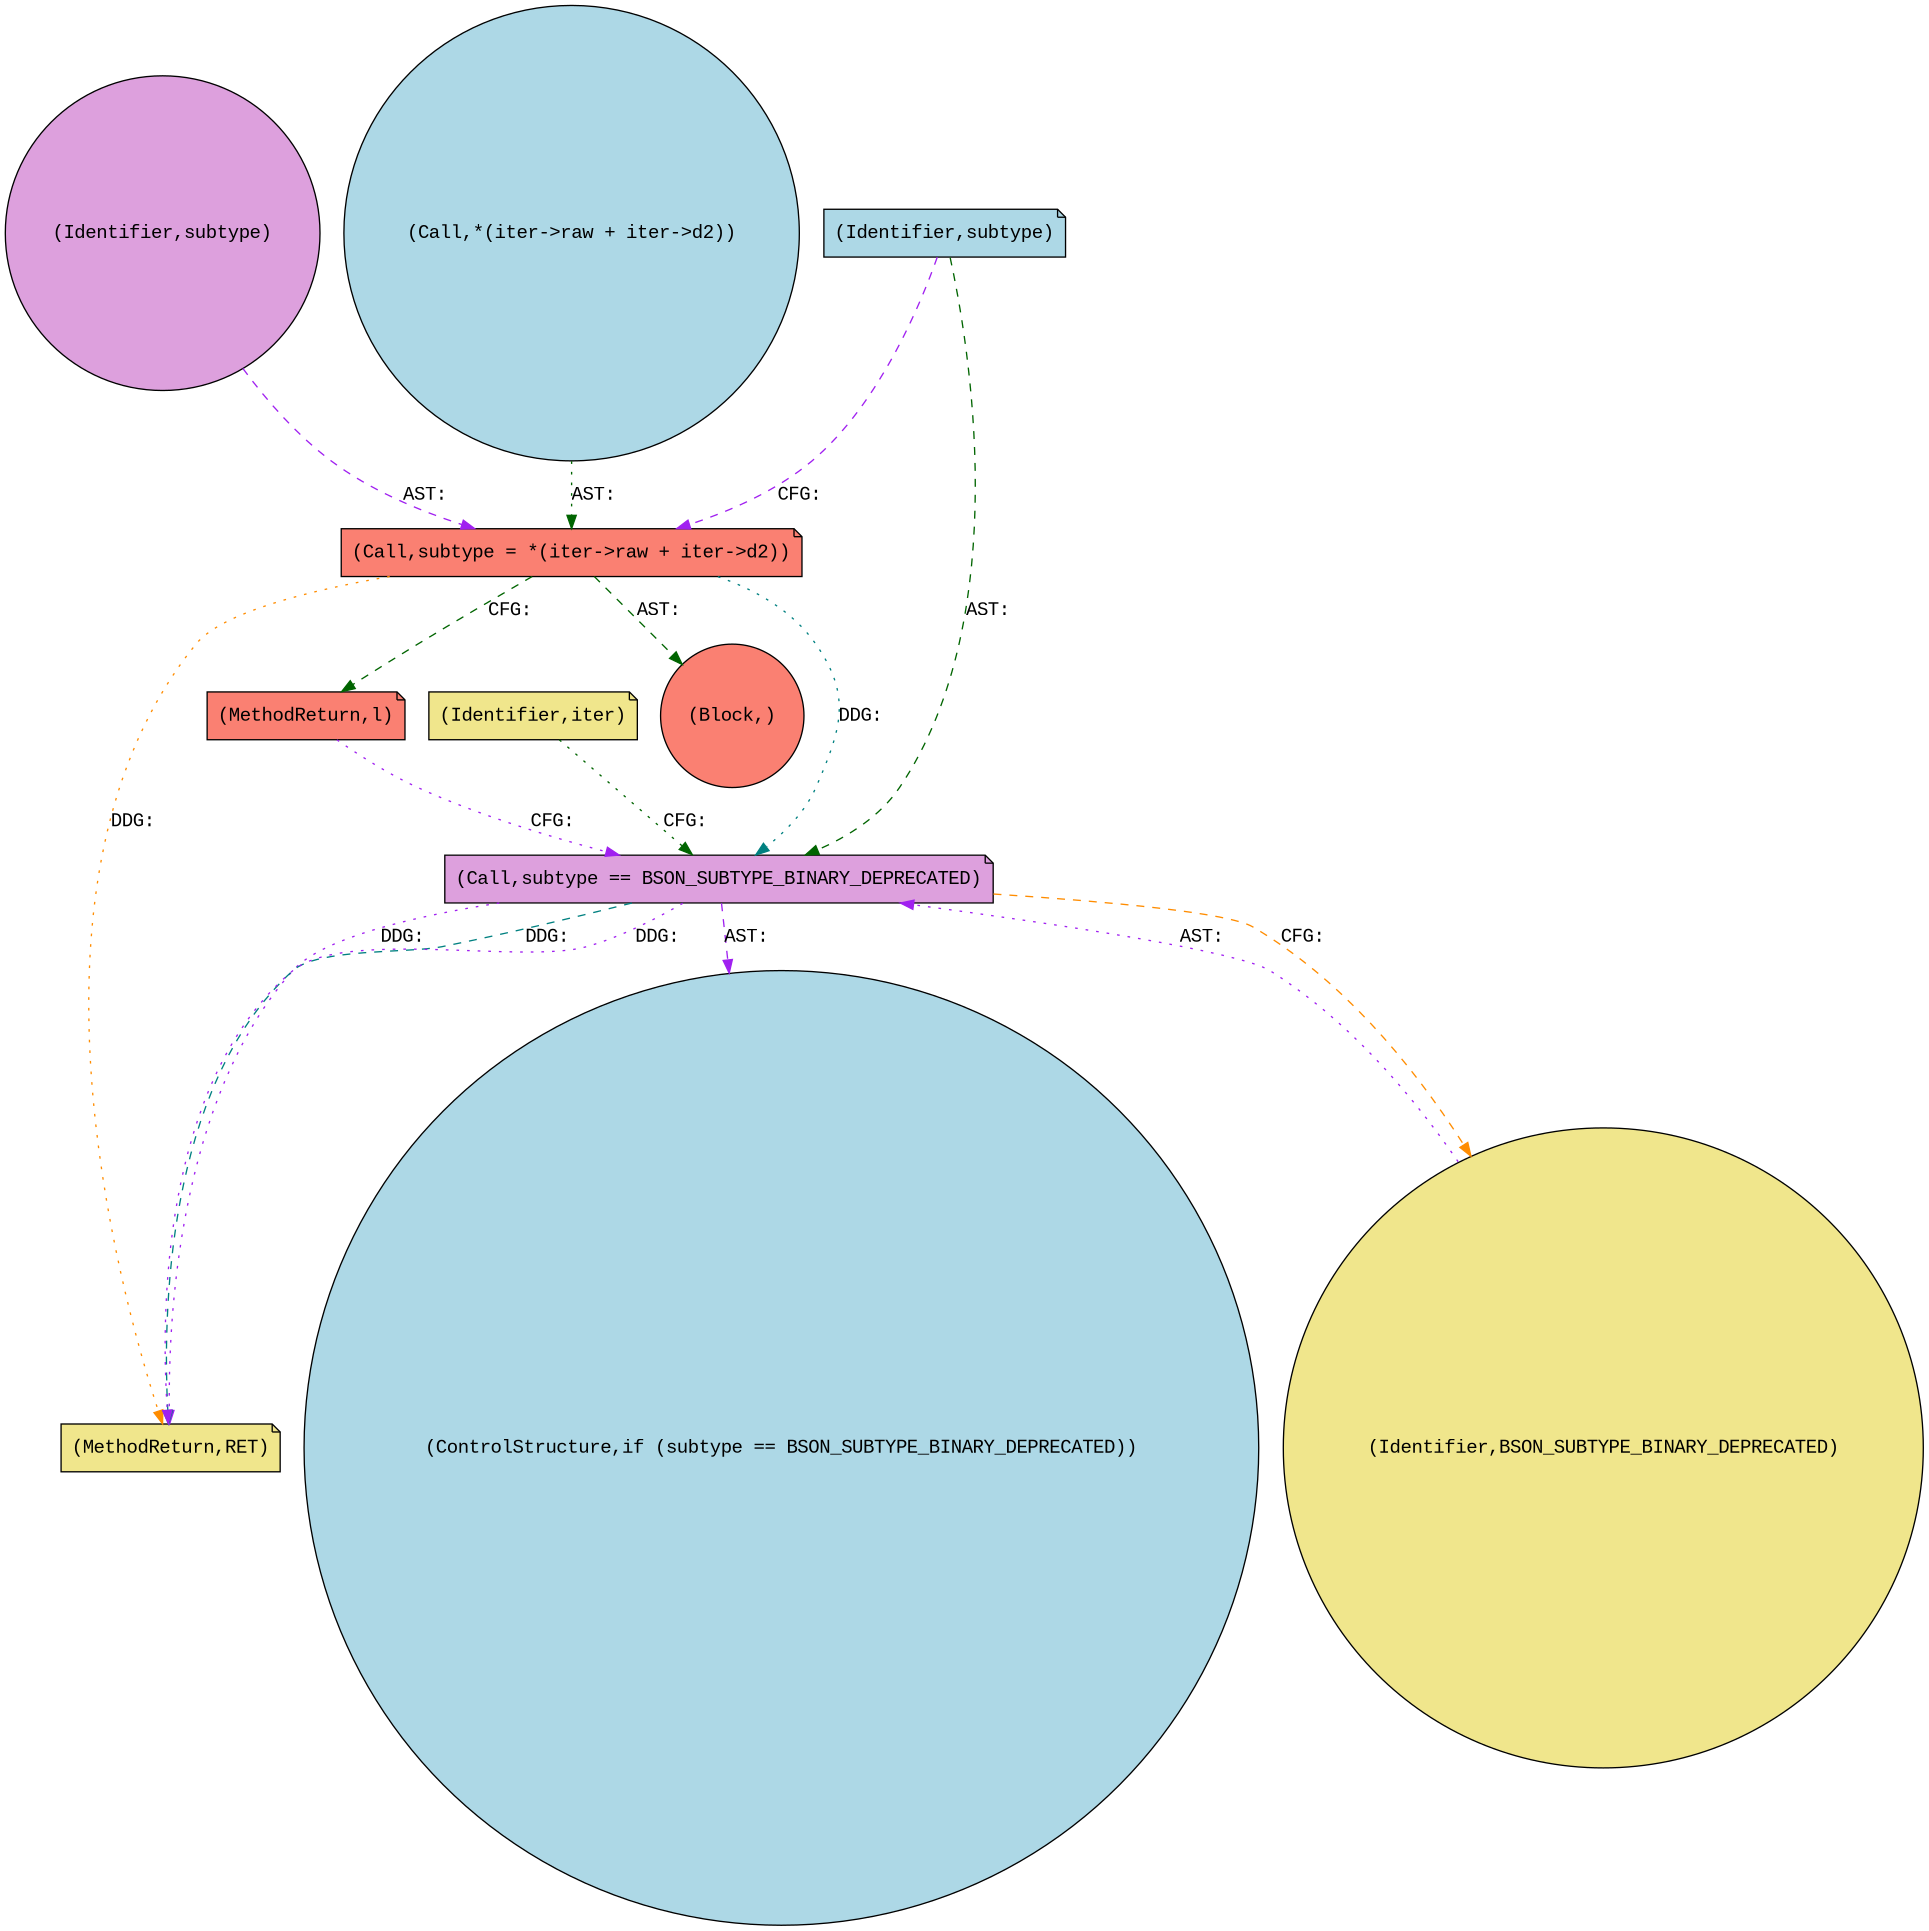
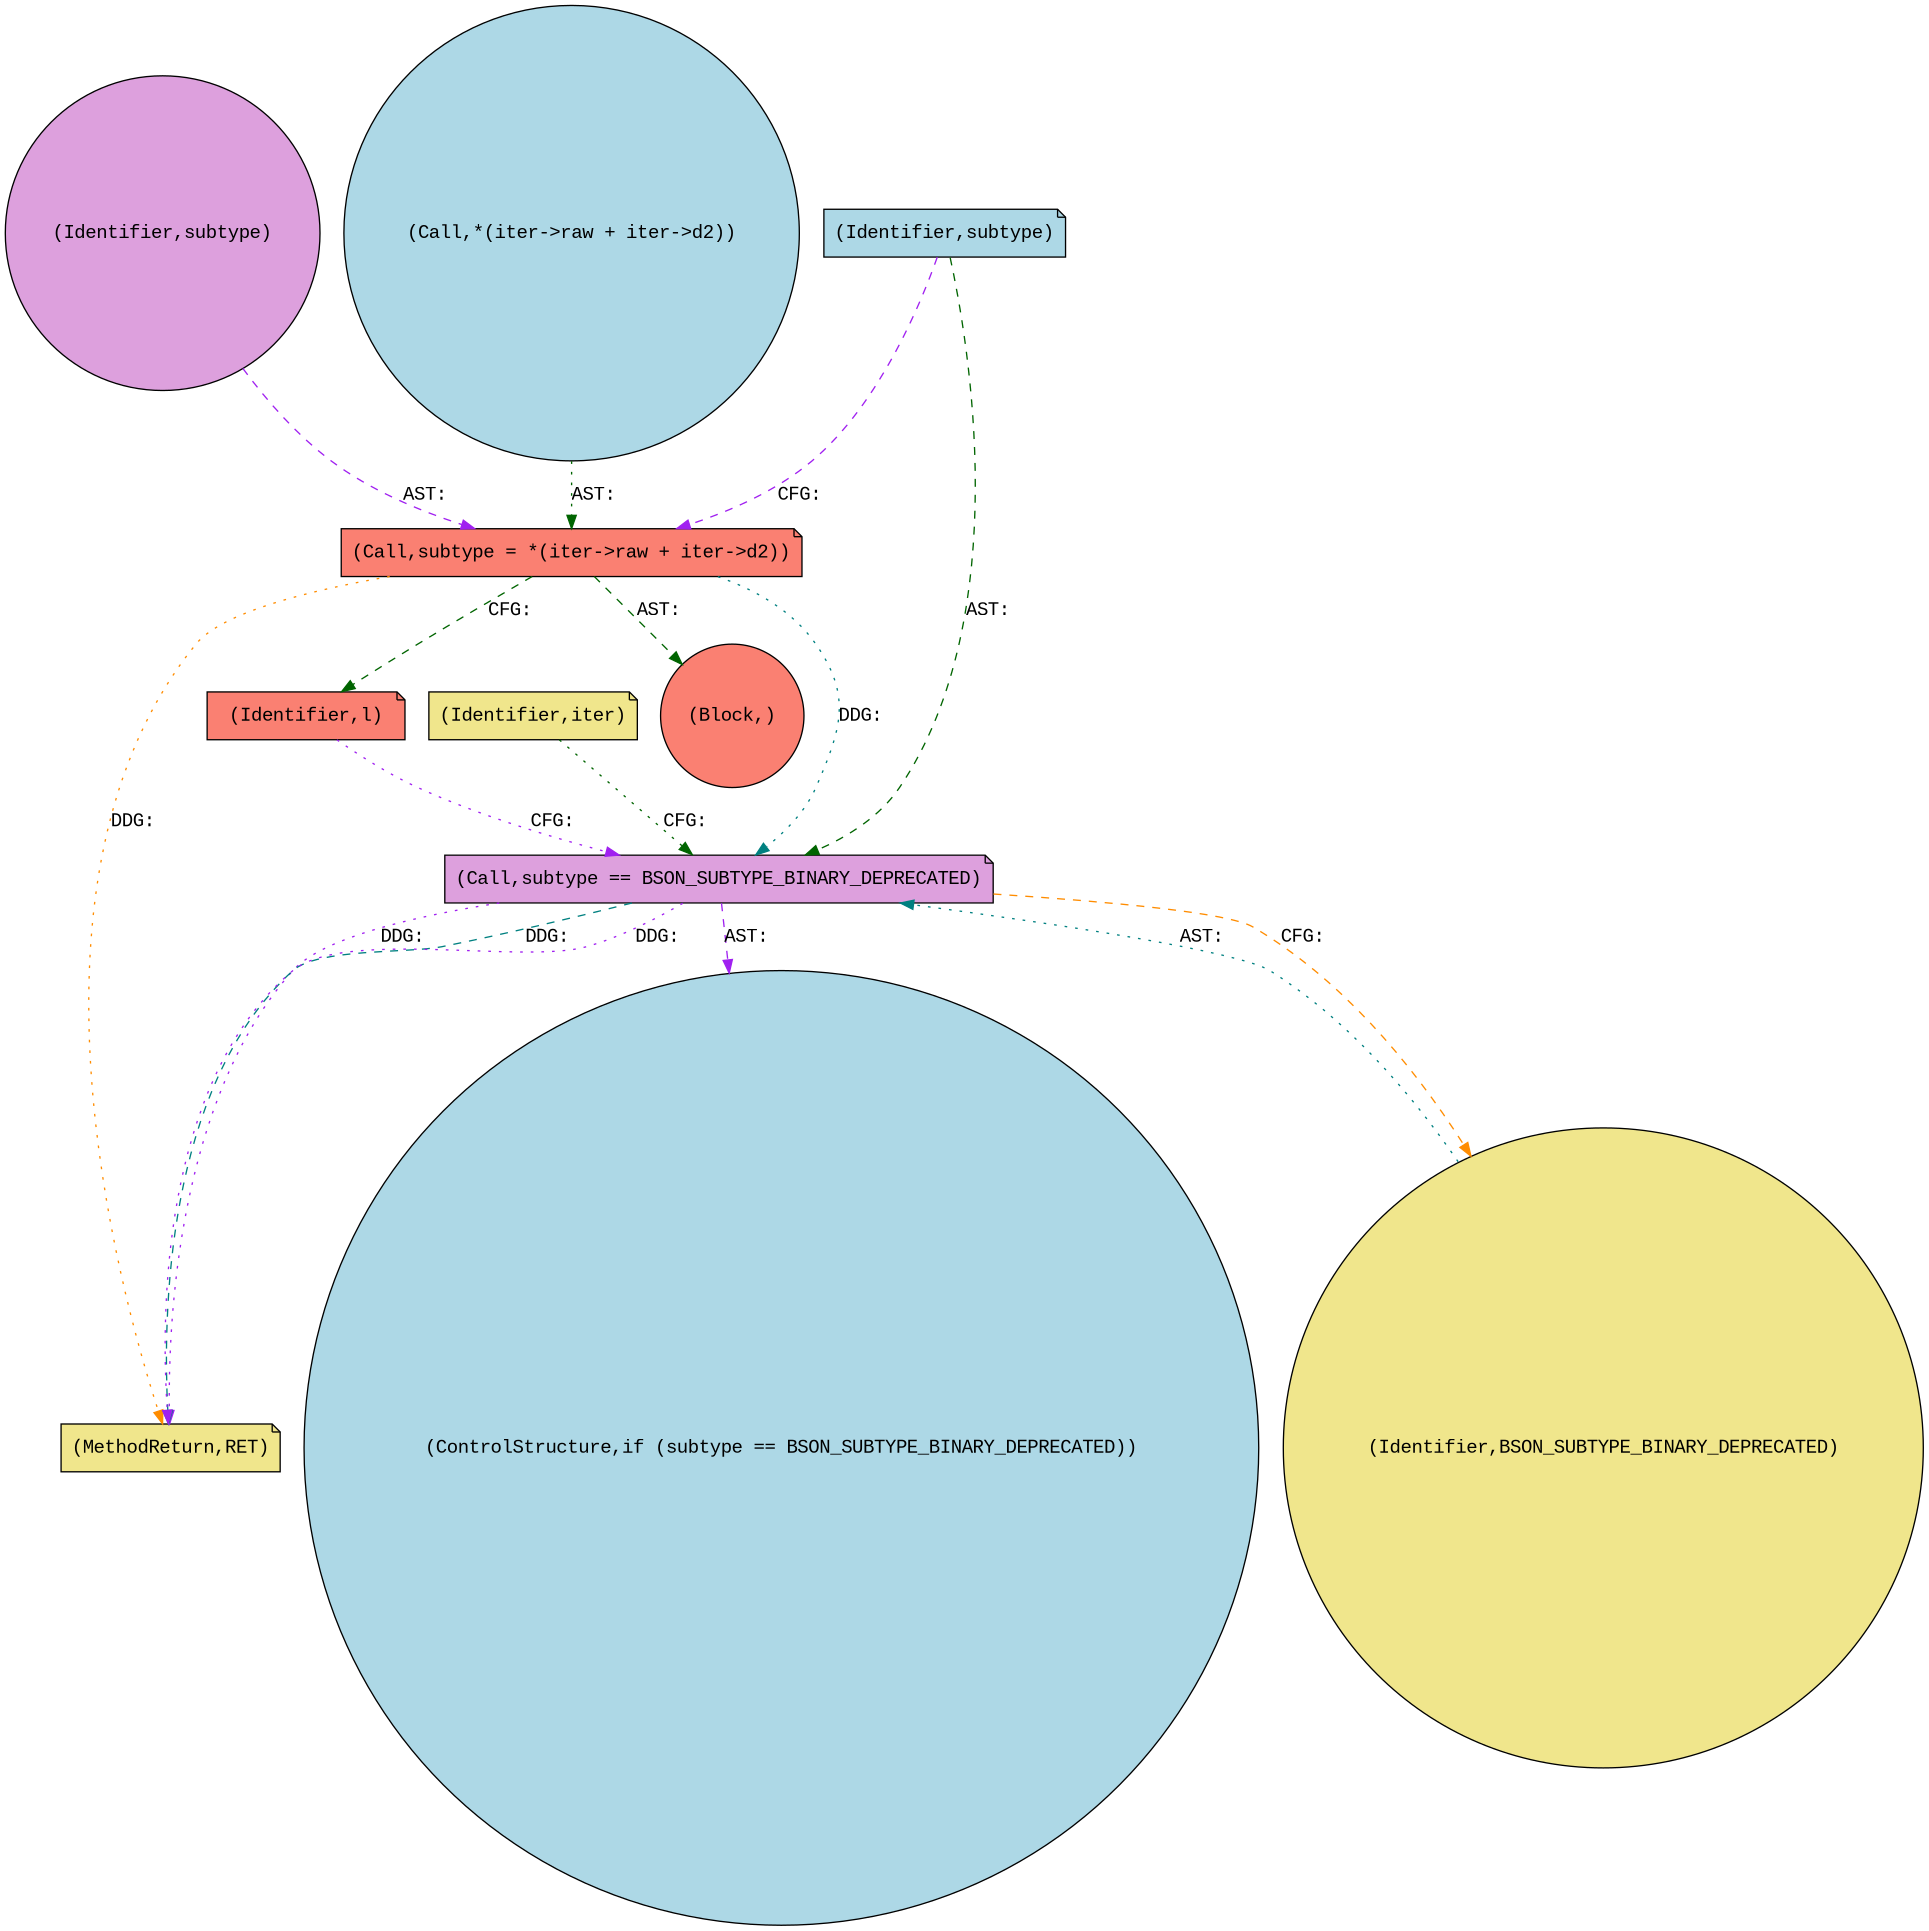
(306, 716) -> (306, 716)
(1226, 956) -> (1226, 956)
